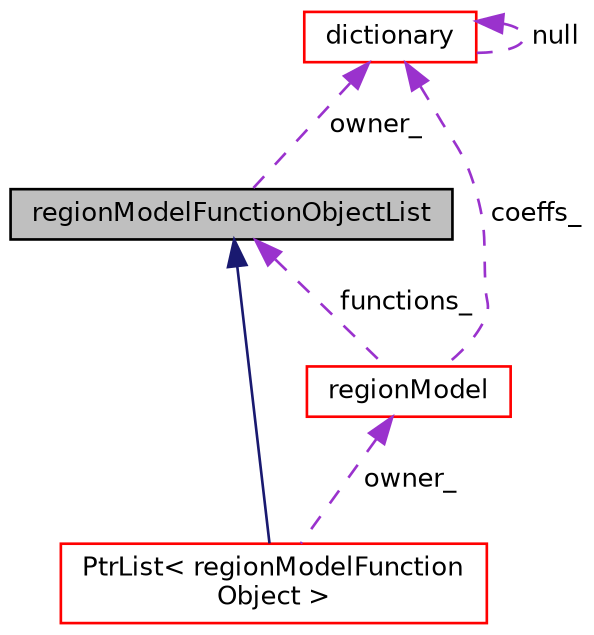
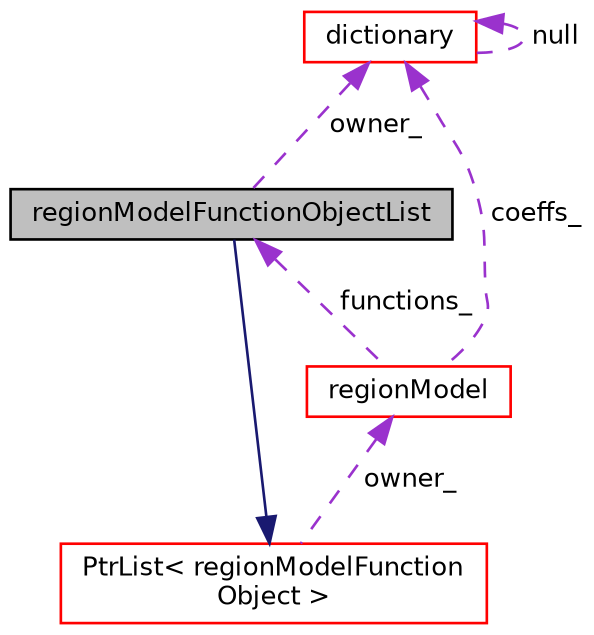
(253, 405) -> (250, 378)
